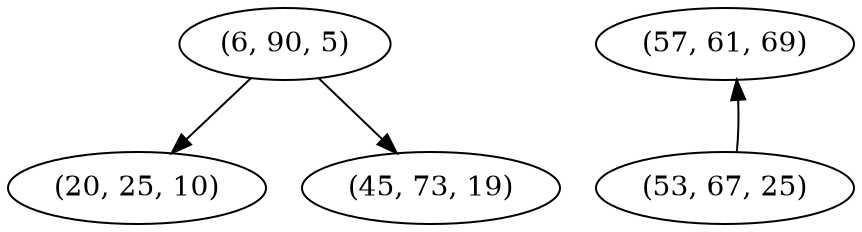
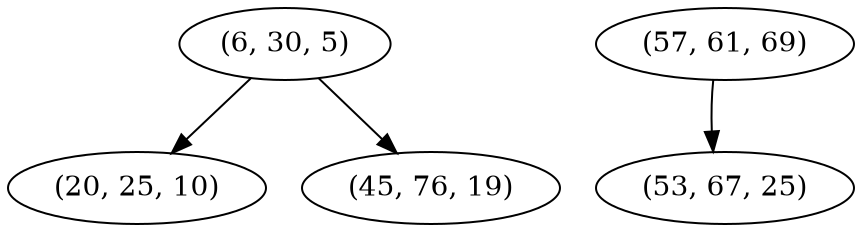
(285, 44) -> (285, 44)
(738, 126) -> (712, 106)
(431, 188) -> (431, 188)
